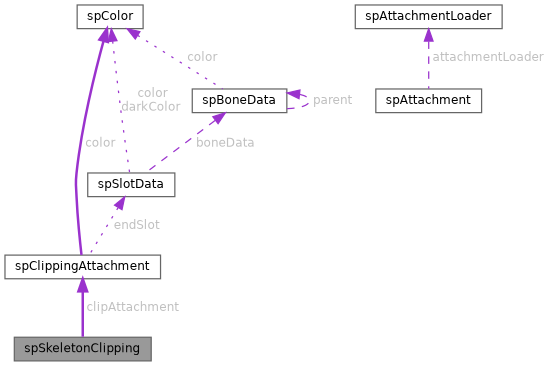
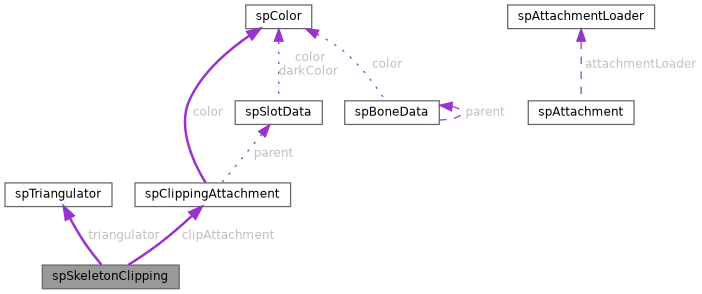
(180, 147) -> none
none -> (58, 195)
(135, 226) -> (272, 154)
